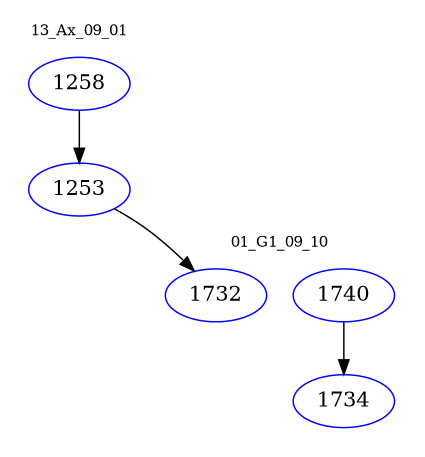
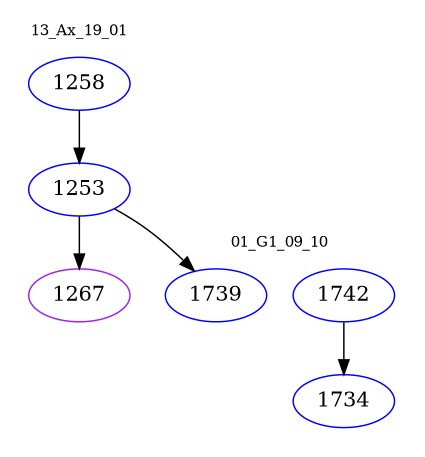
(79, 32) -> (79, 32)
none -> (79, 295)
(216, 295) -> (216, 295)
(344, 295) -> (344, 295)
